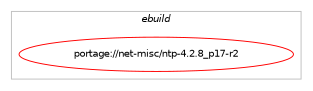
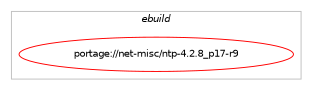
(156, 54) -> (156, 54)
